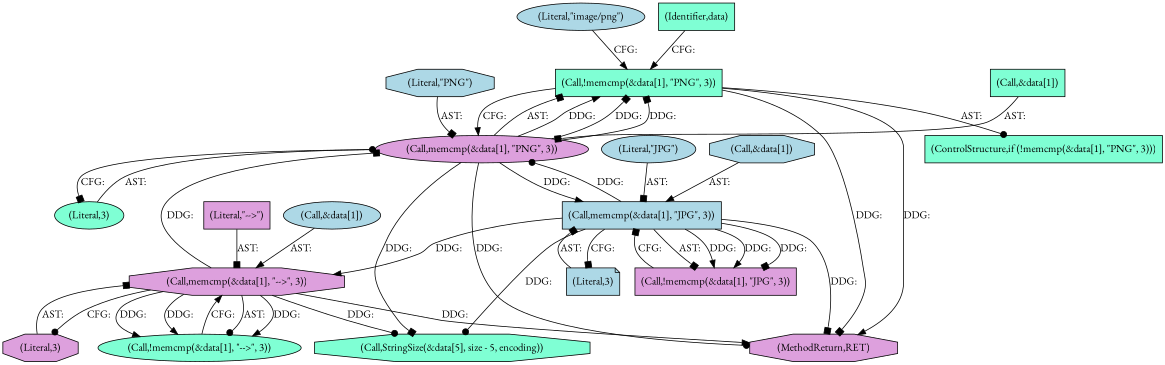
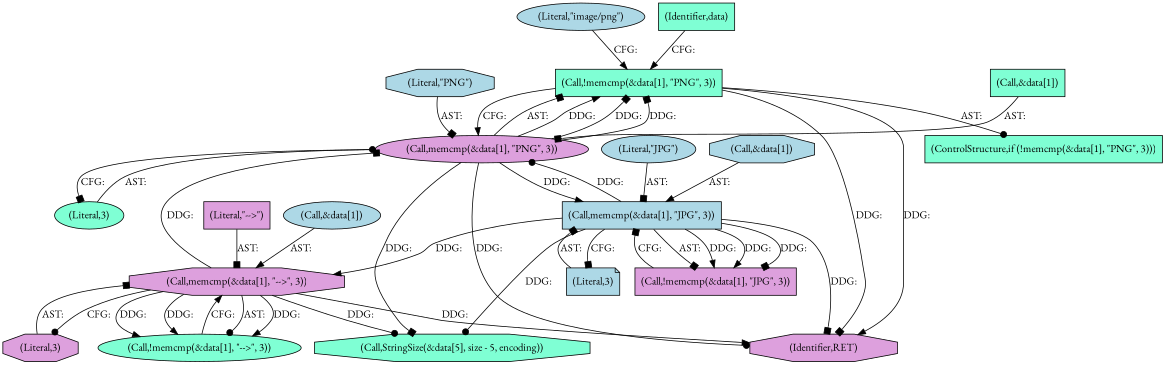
(824, 348) -> (824, 348)
